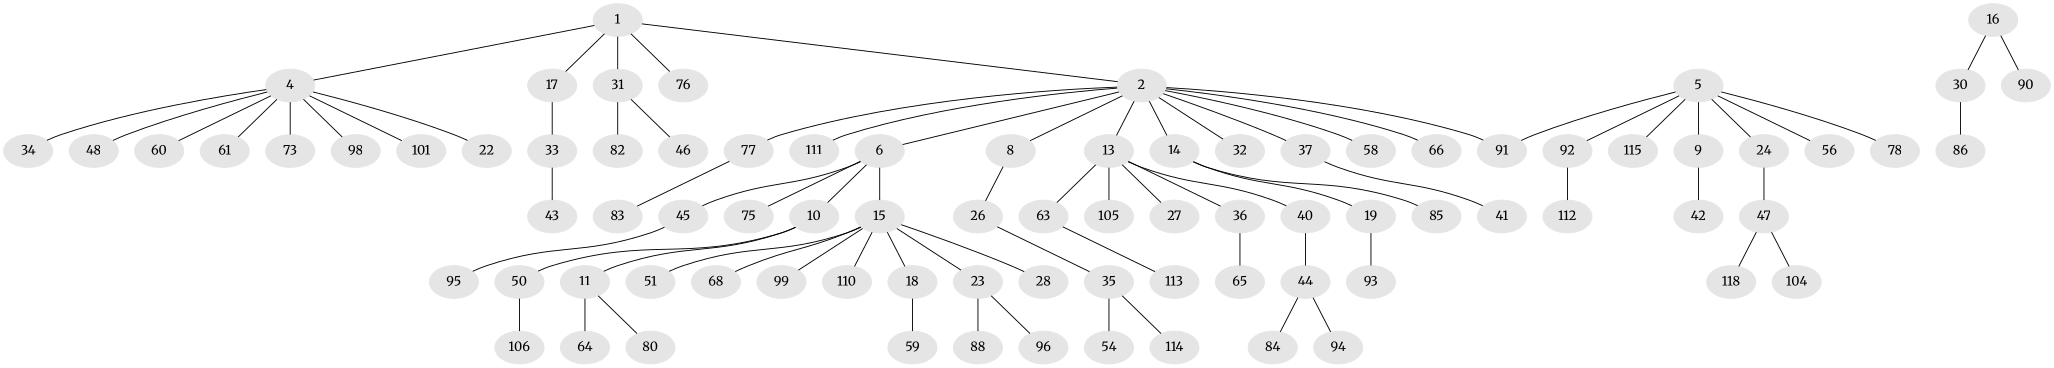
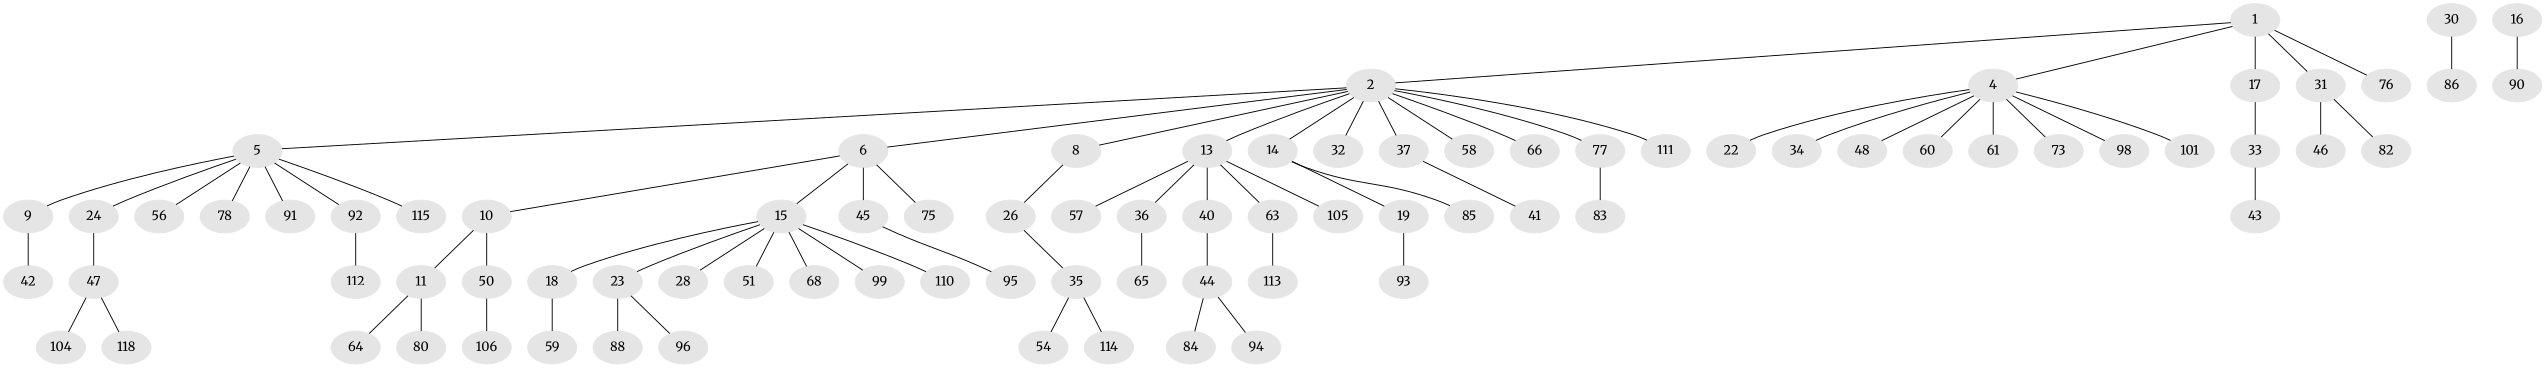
(1977, 53) -> none
(1327, 104) -> (814, 118)
(1174, 217) -> (1076, 217)
